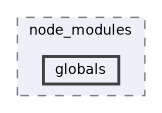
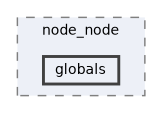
(81, 31) -> (81, 31)
